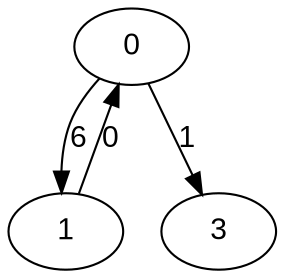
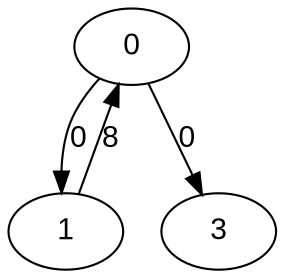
(79, 139) -> (79, 139)
(110, 139) -> (110, 139)
(187, 139) -> (187, 139)
